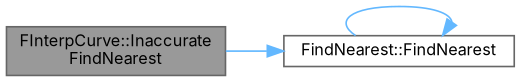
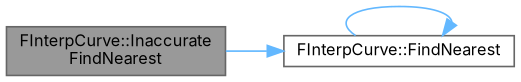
(399, 51) -> (399, 51)
